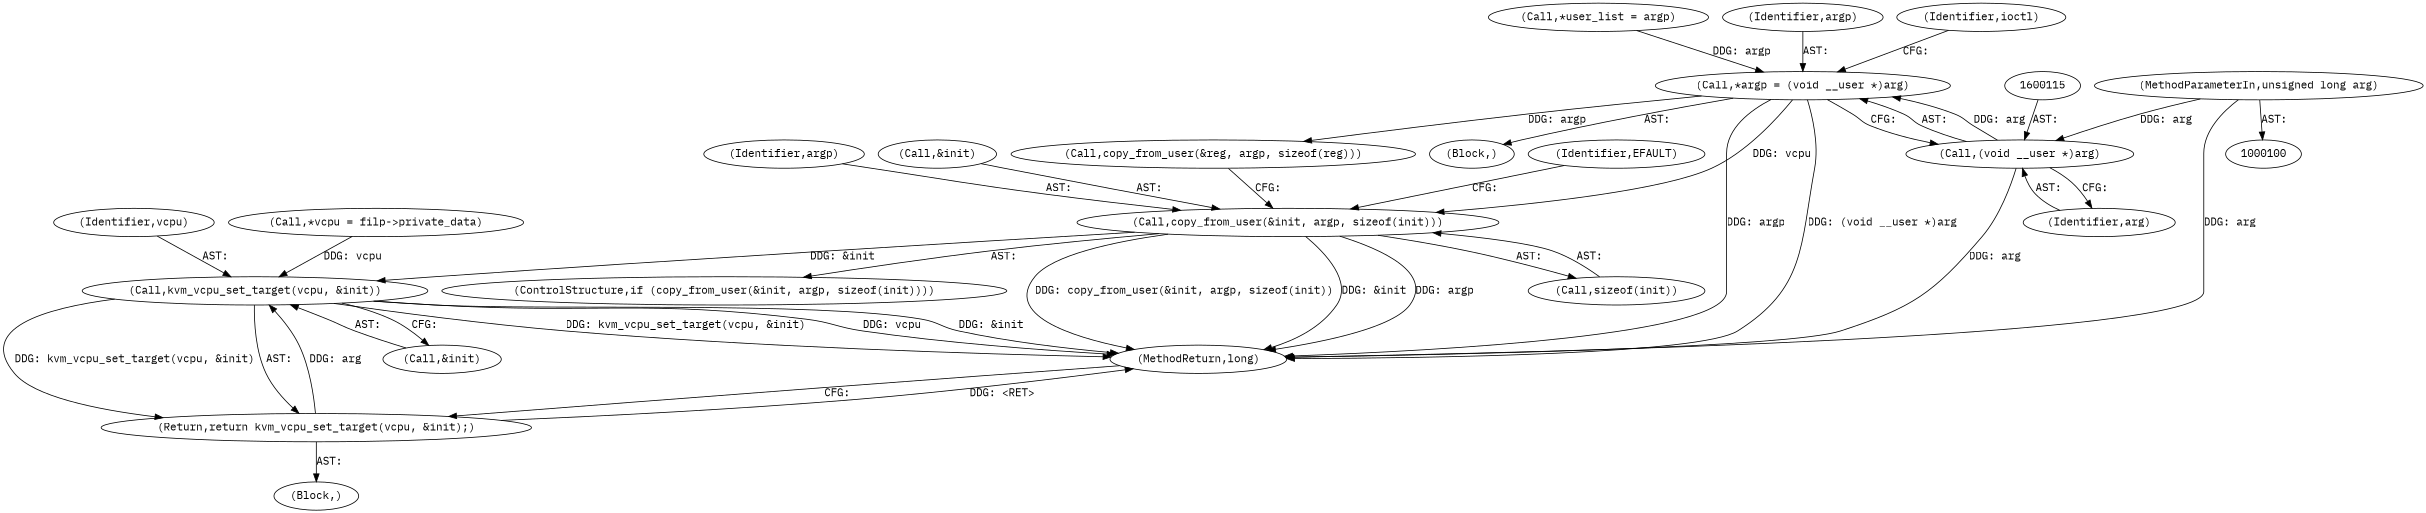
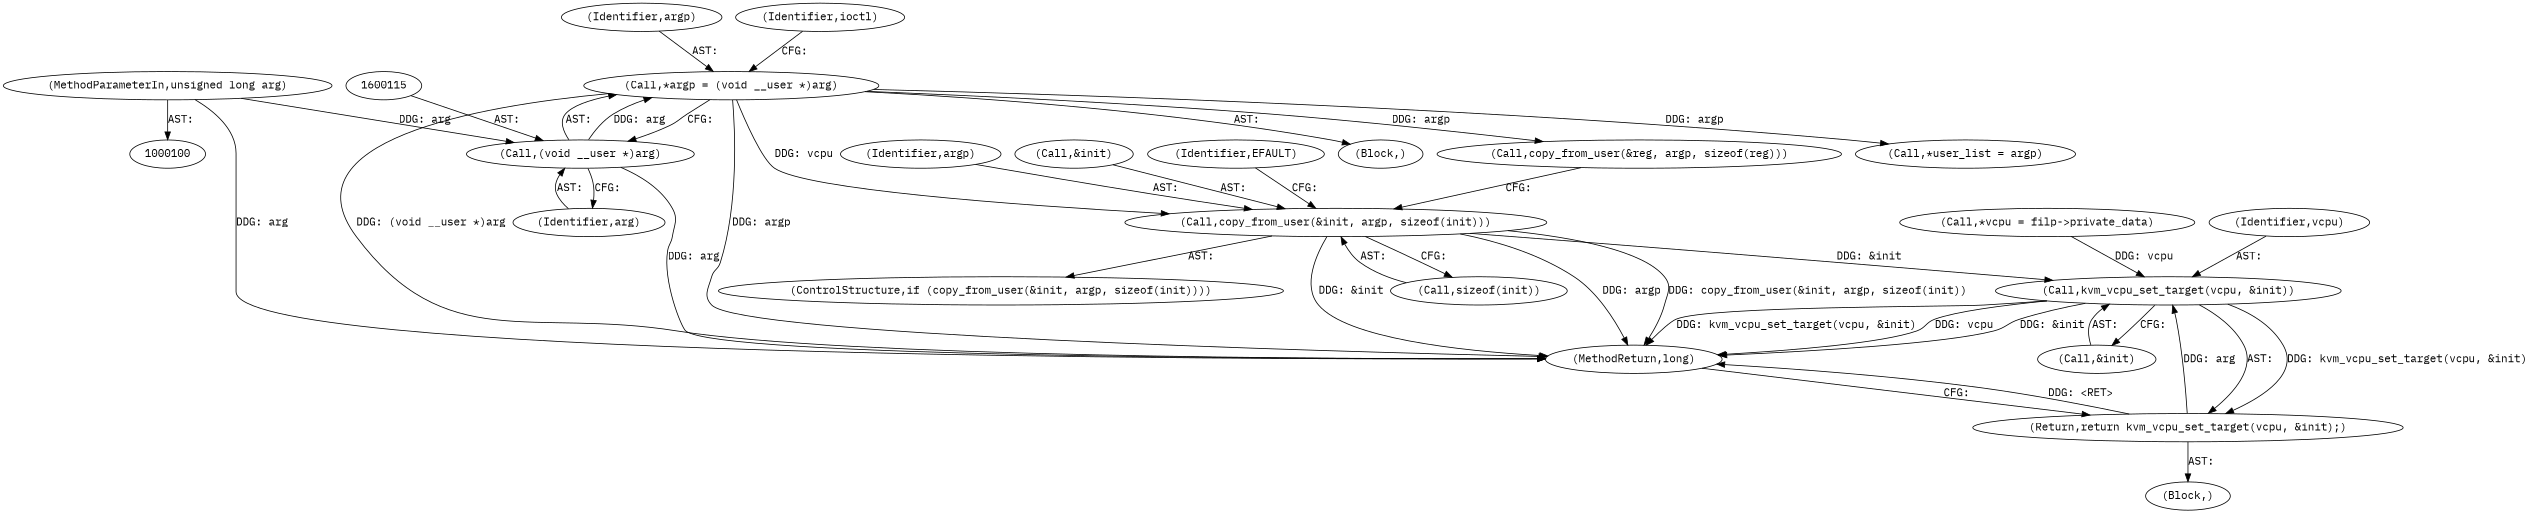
(1696, 50) -> (1378, 108)
(1532, 257) -> (1437, 257)
